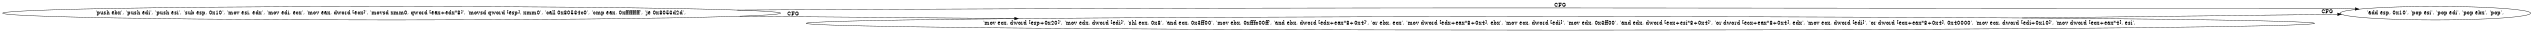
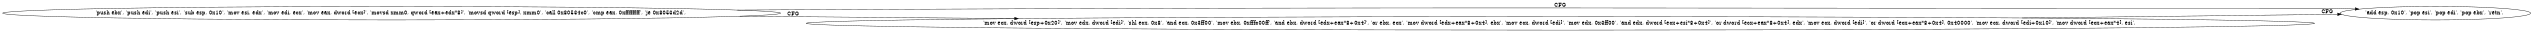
(2435, 13) -> (2435, 13)
